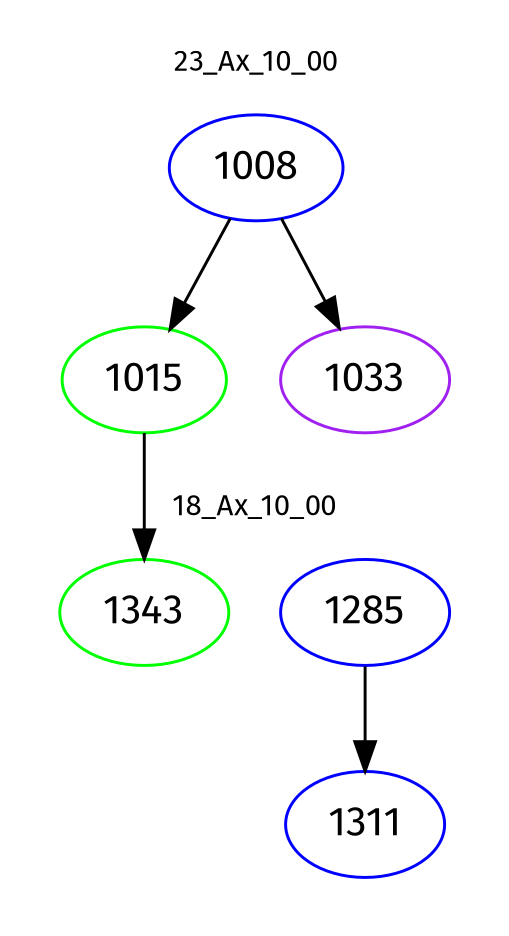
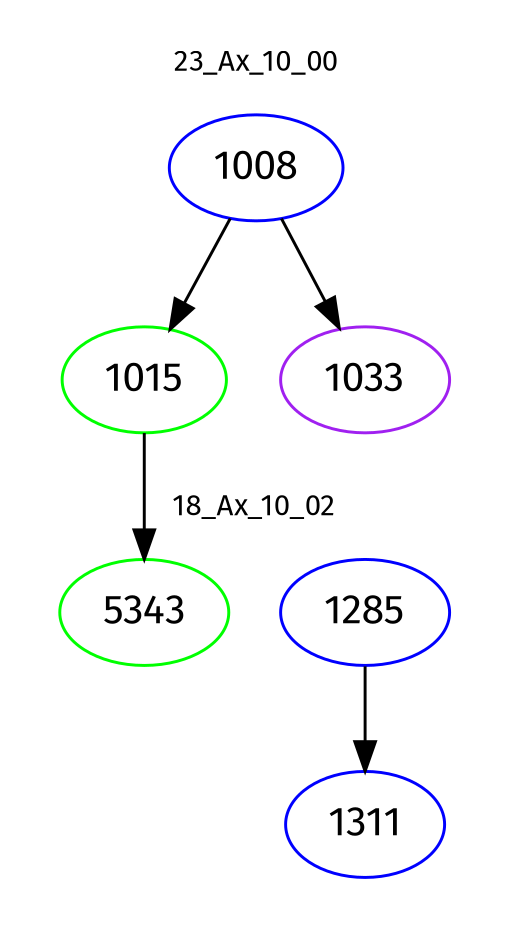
(255, 508) -> (255, 508)
(144, 612) -> (144, 612)
